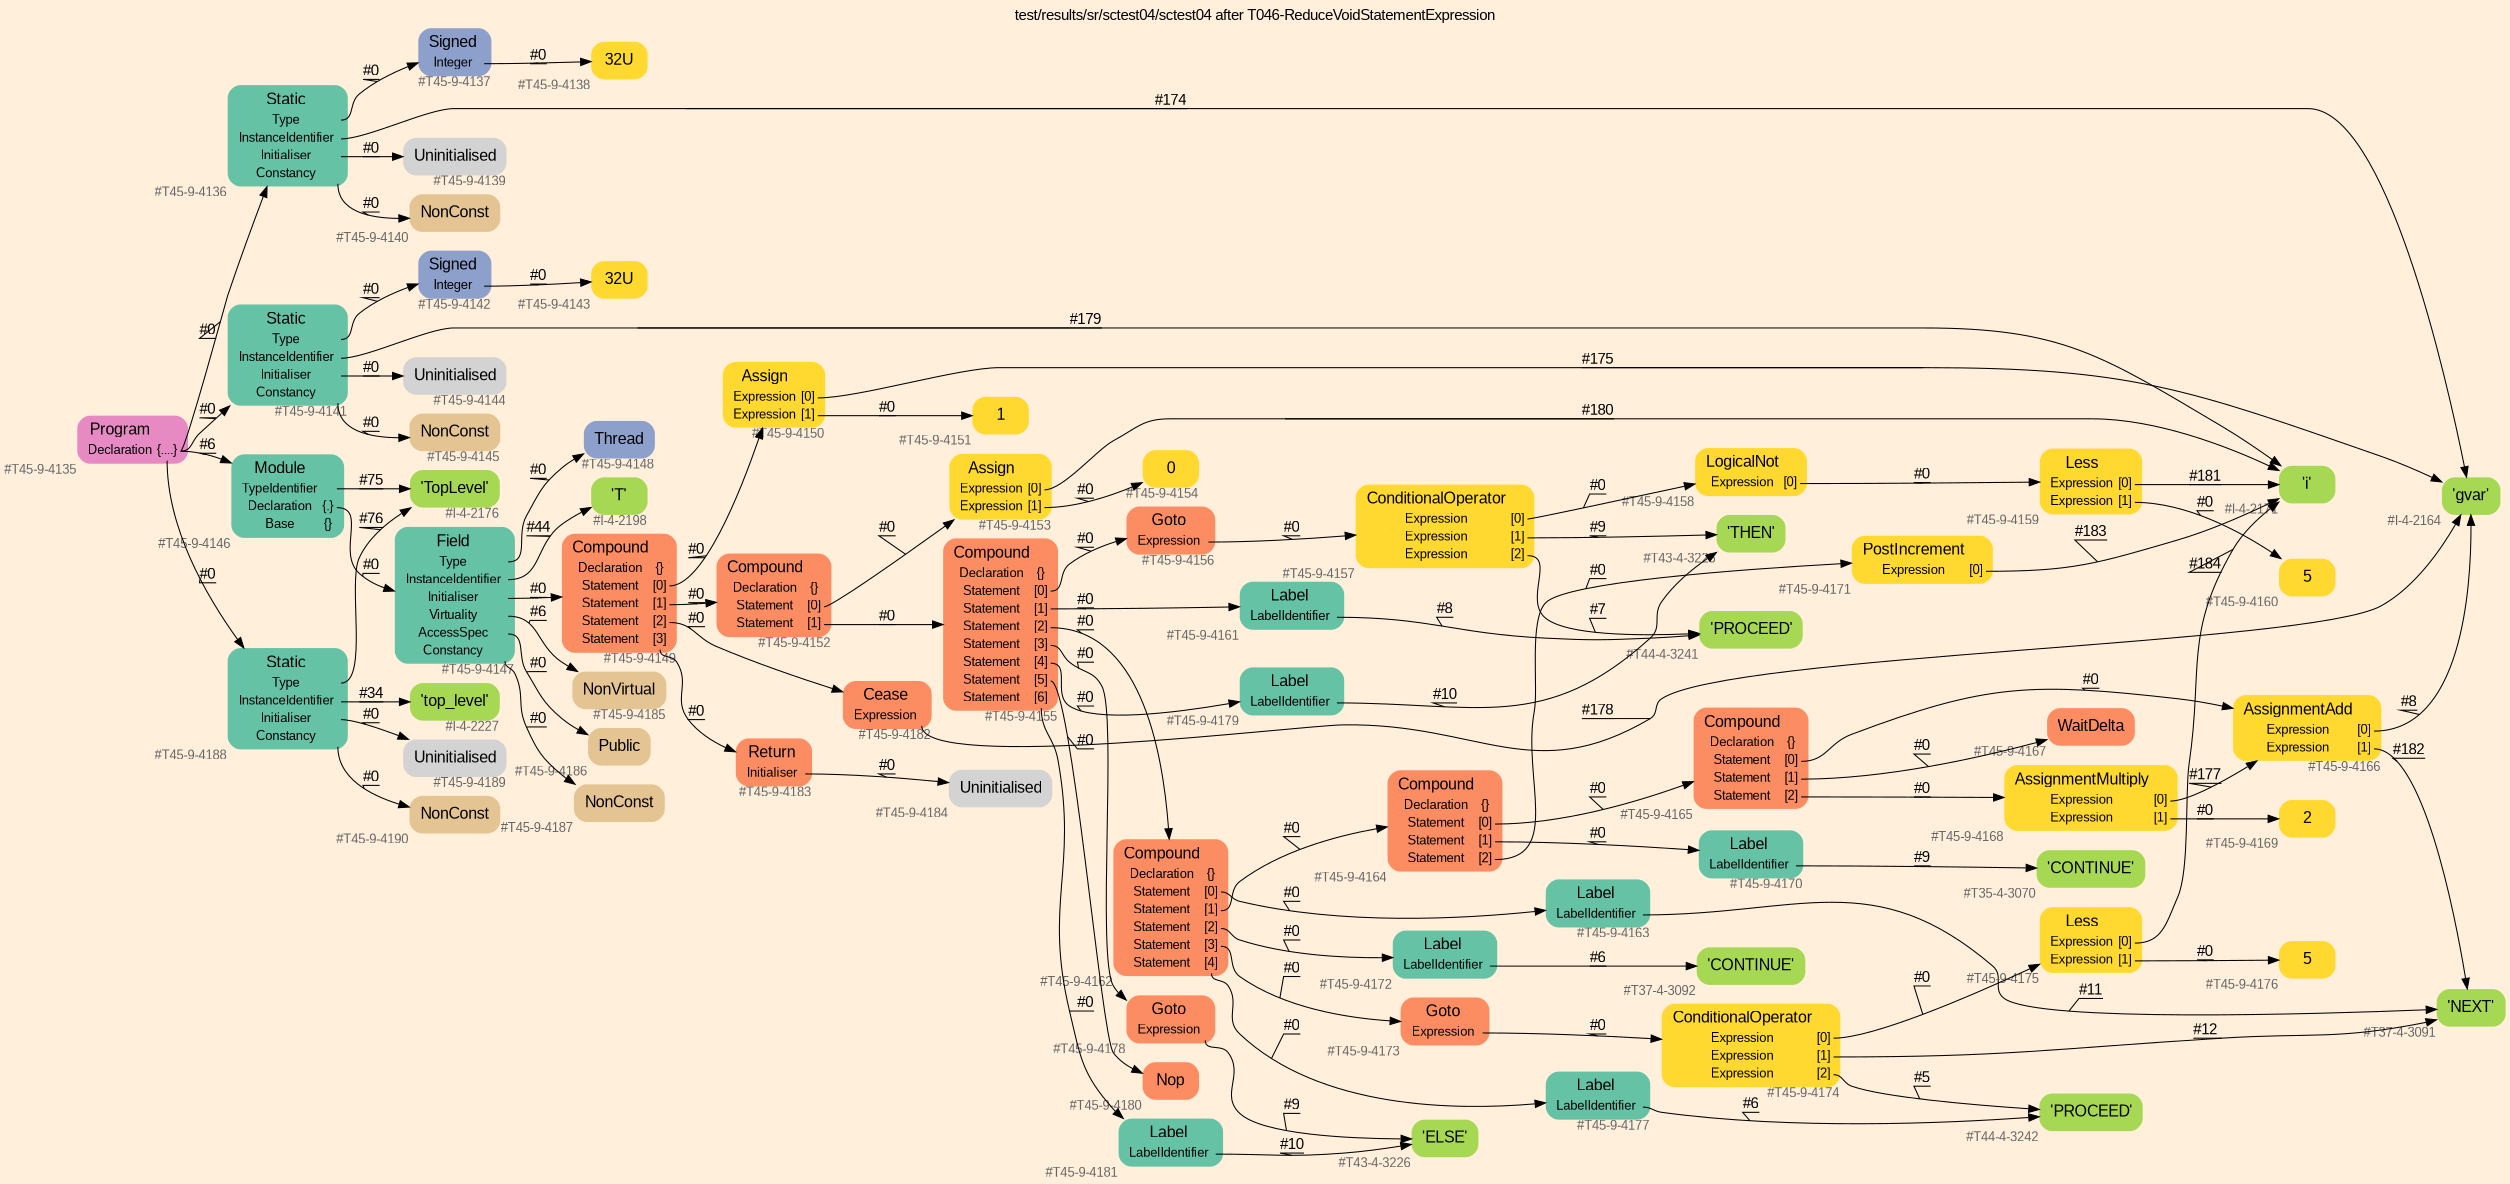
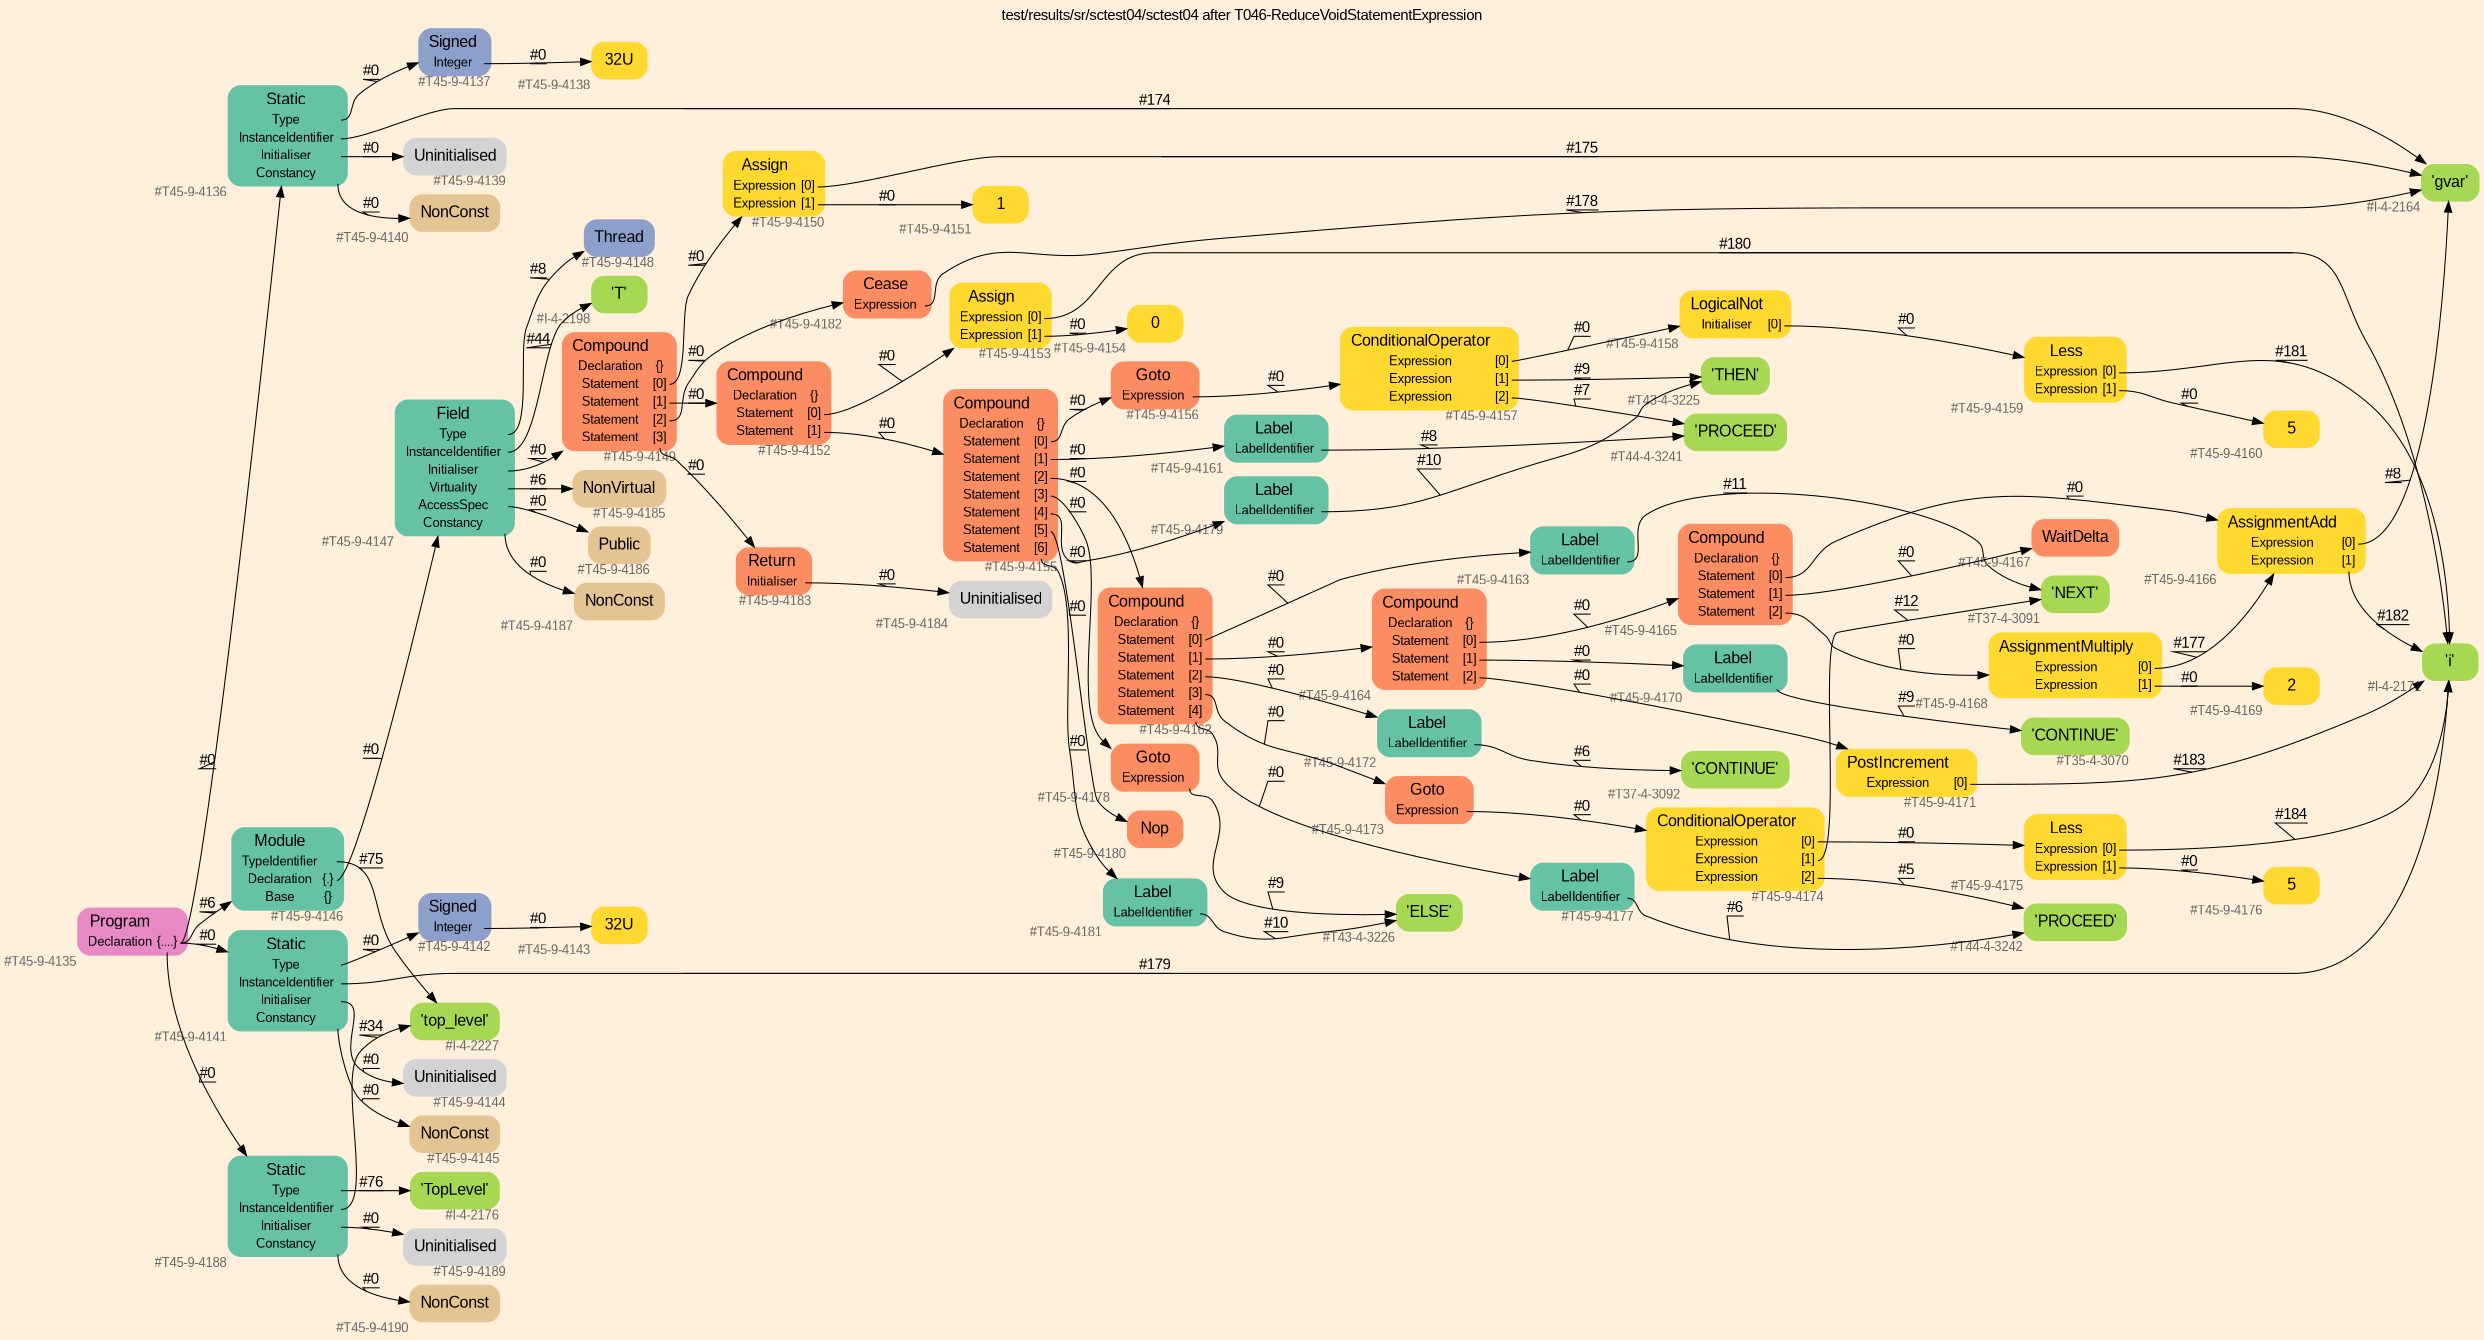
(538, 471) -> (538, 270)
(1743, 483) -> (1727, 325)
(368, 489) -> (383, 924)
(2438, 853) -> (2370, 617)
